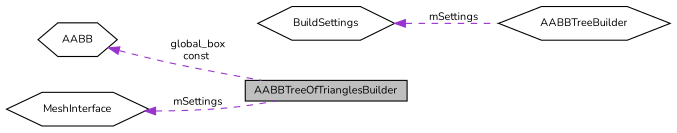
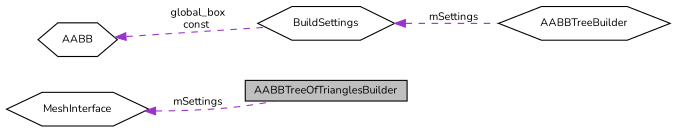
(190, 67) -> (196, 32)
